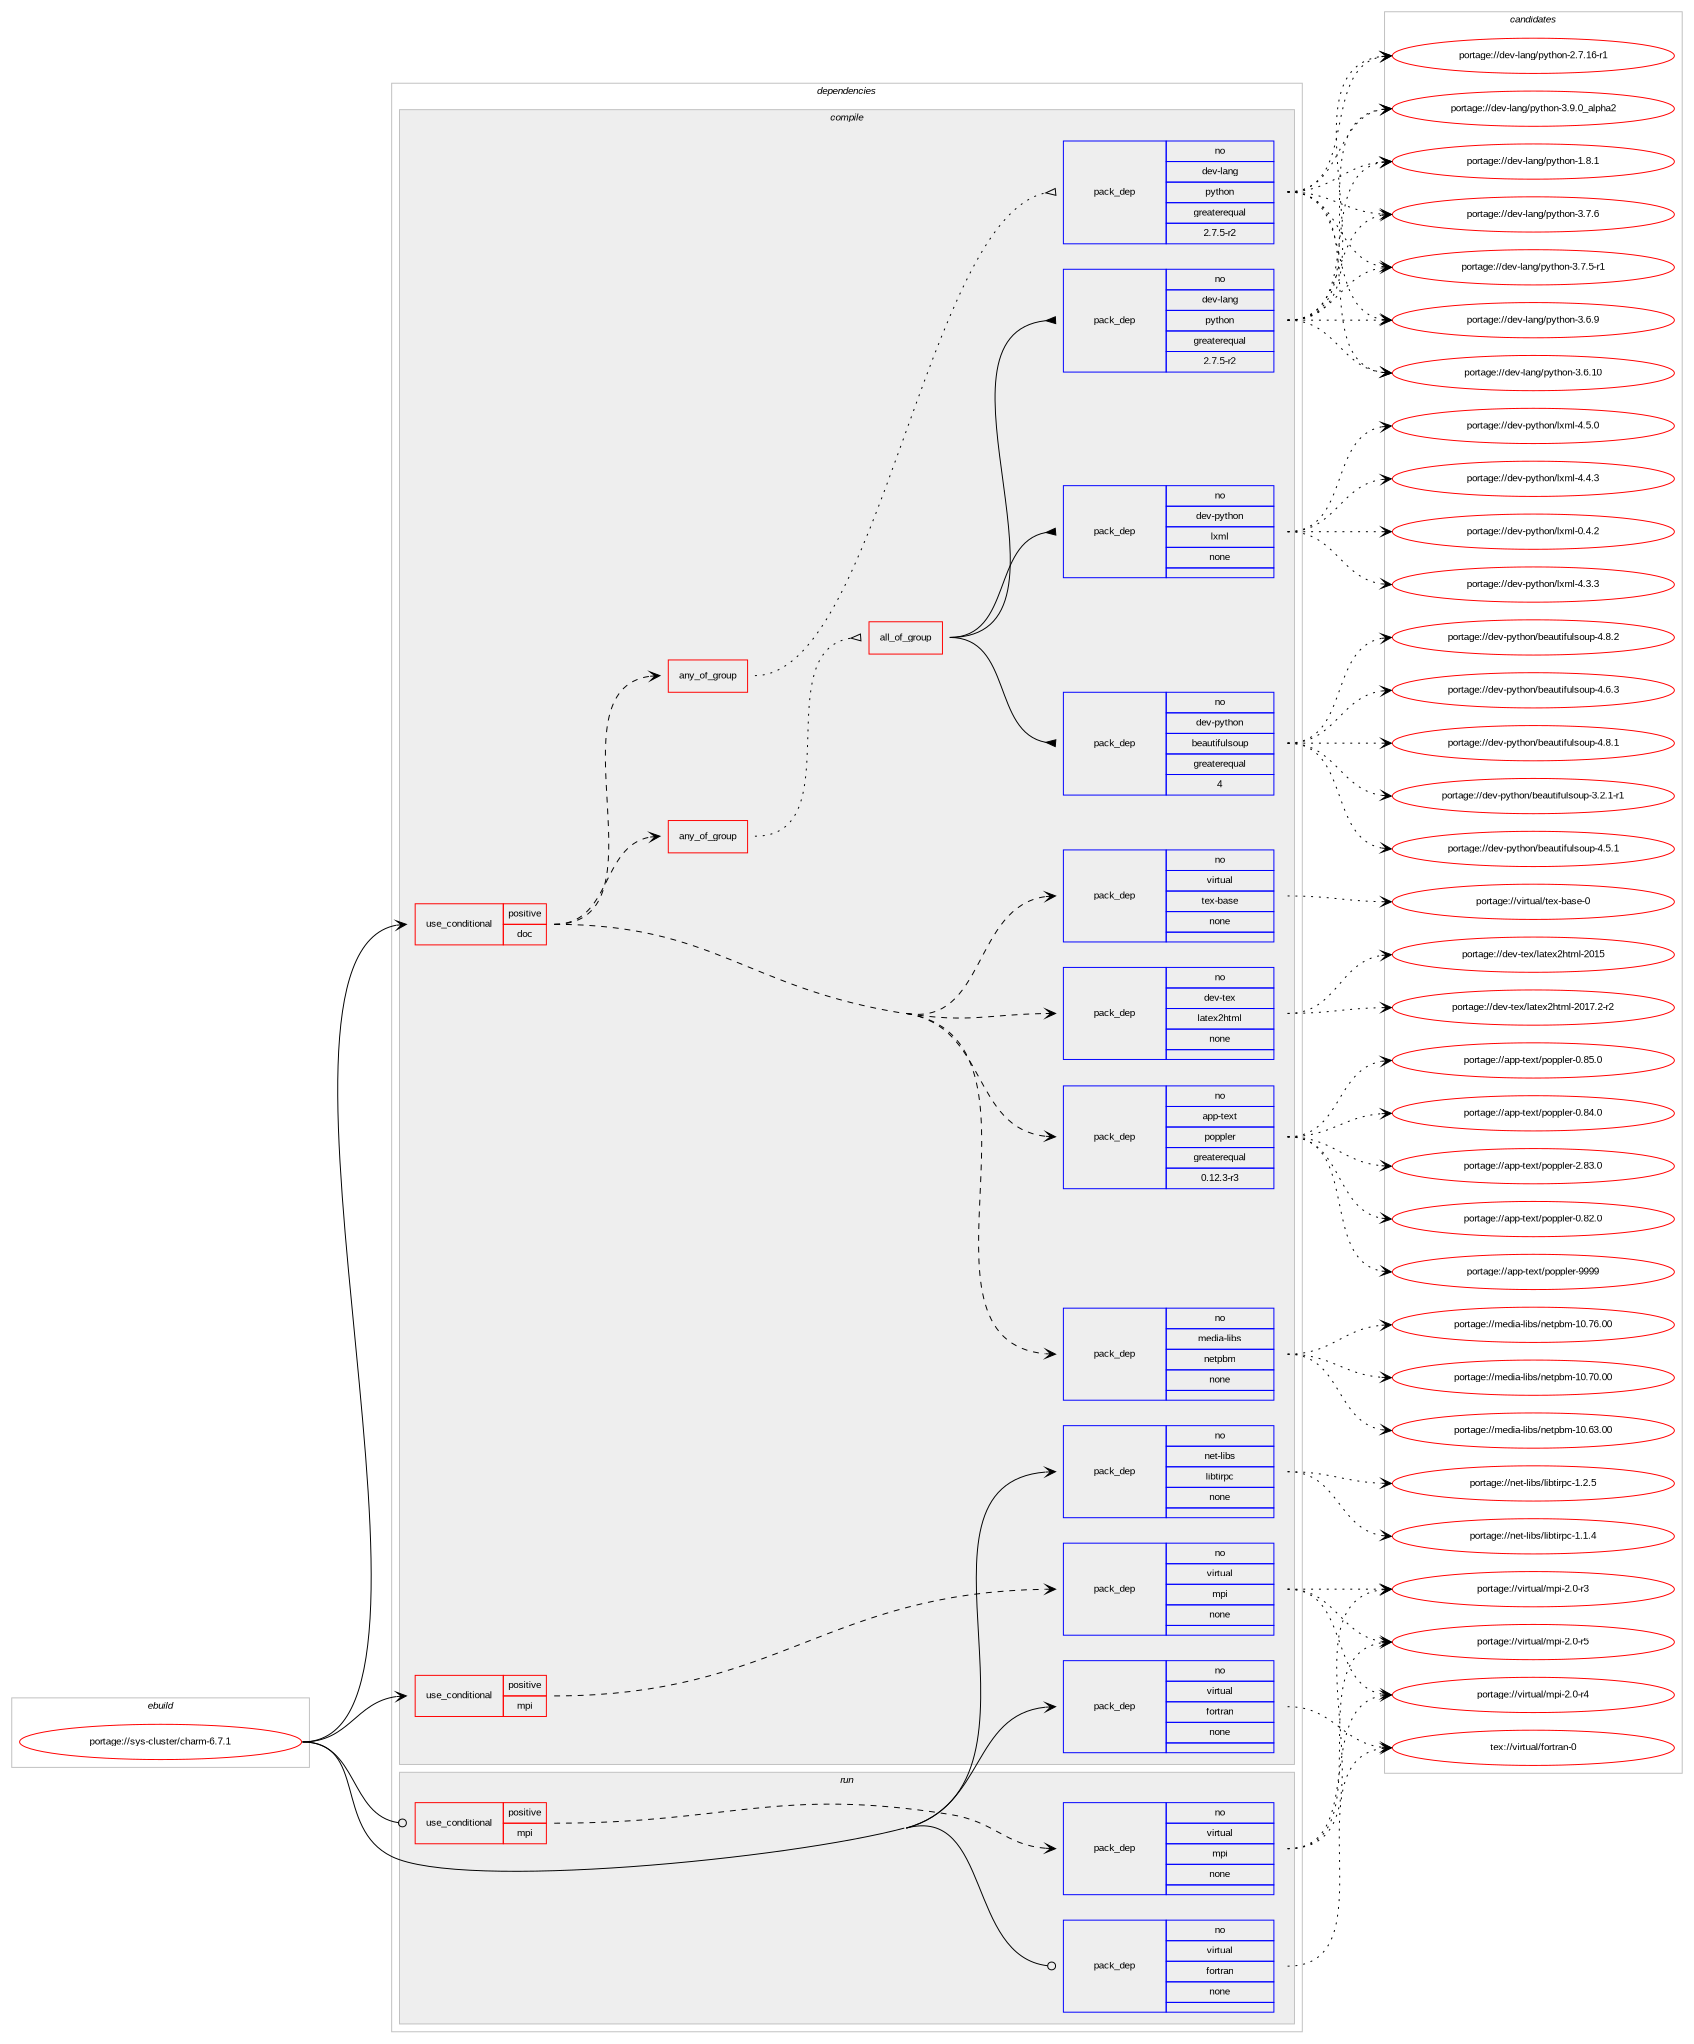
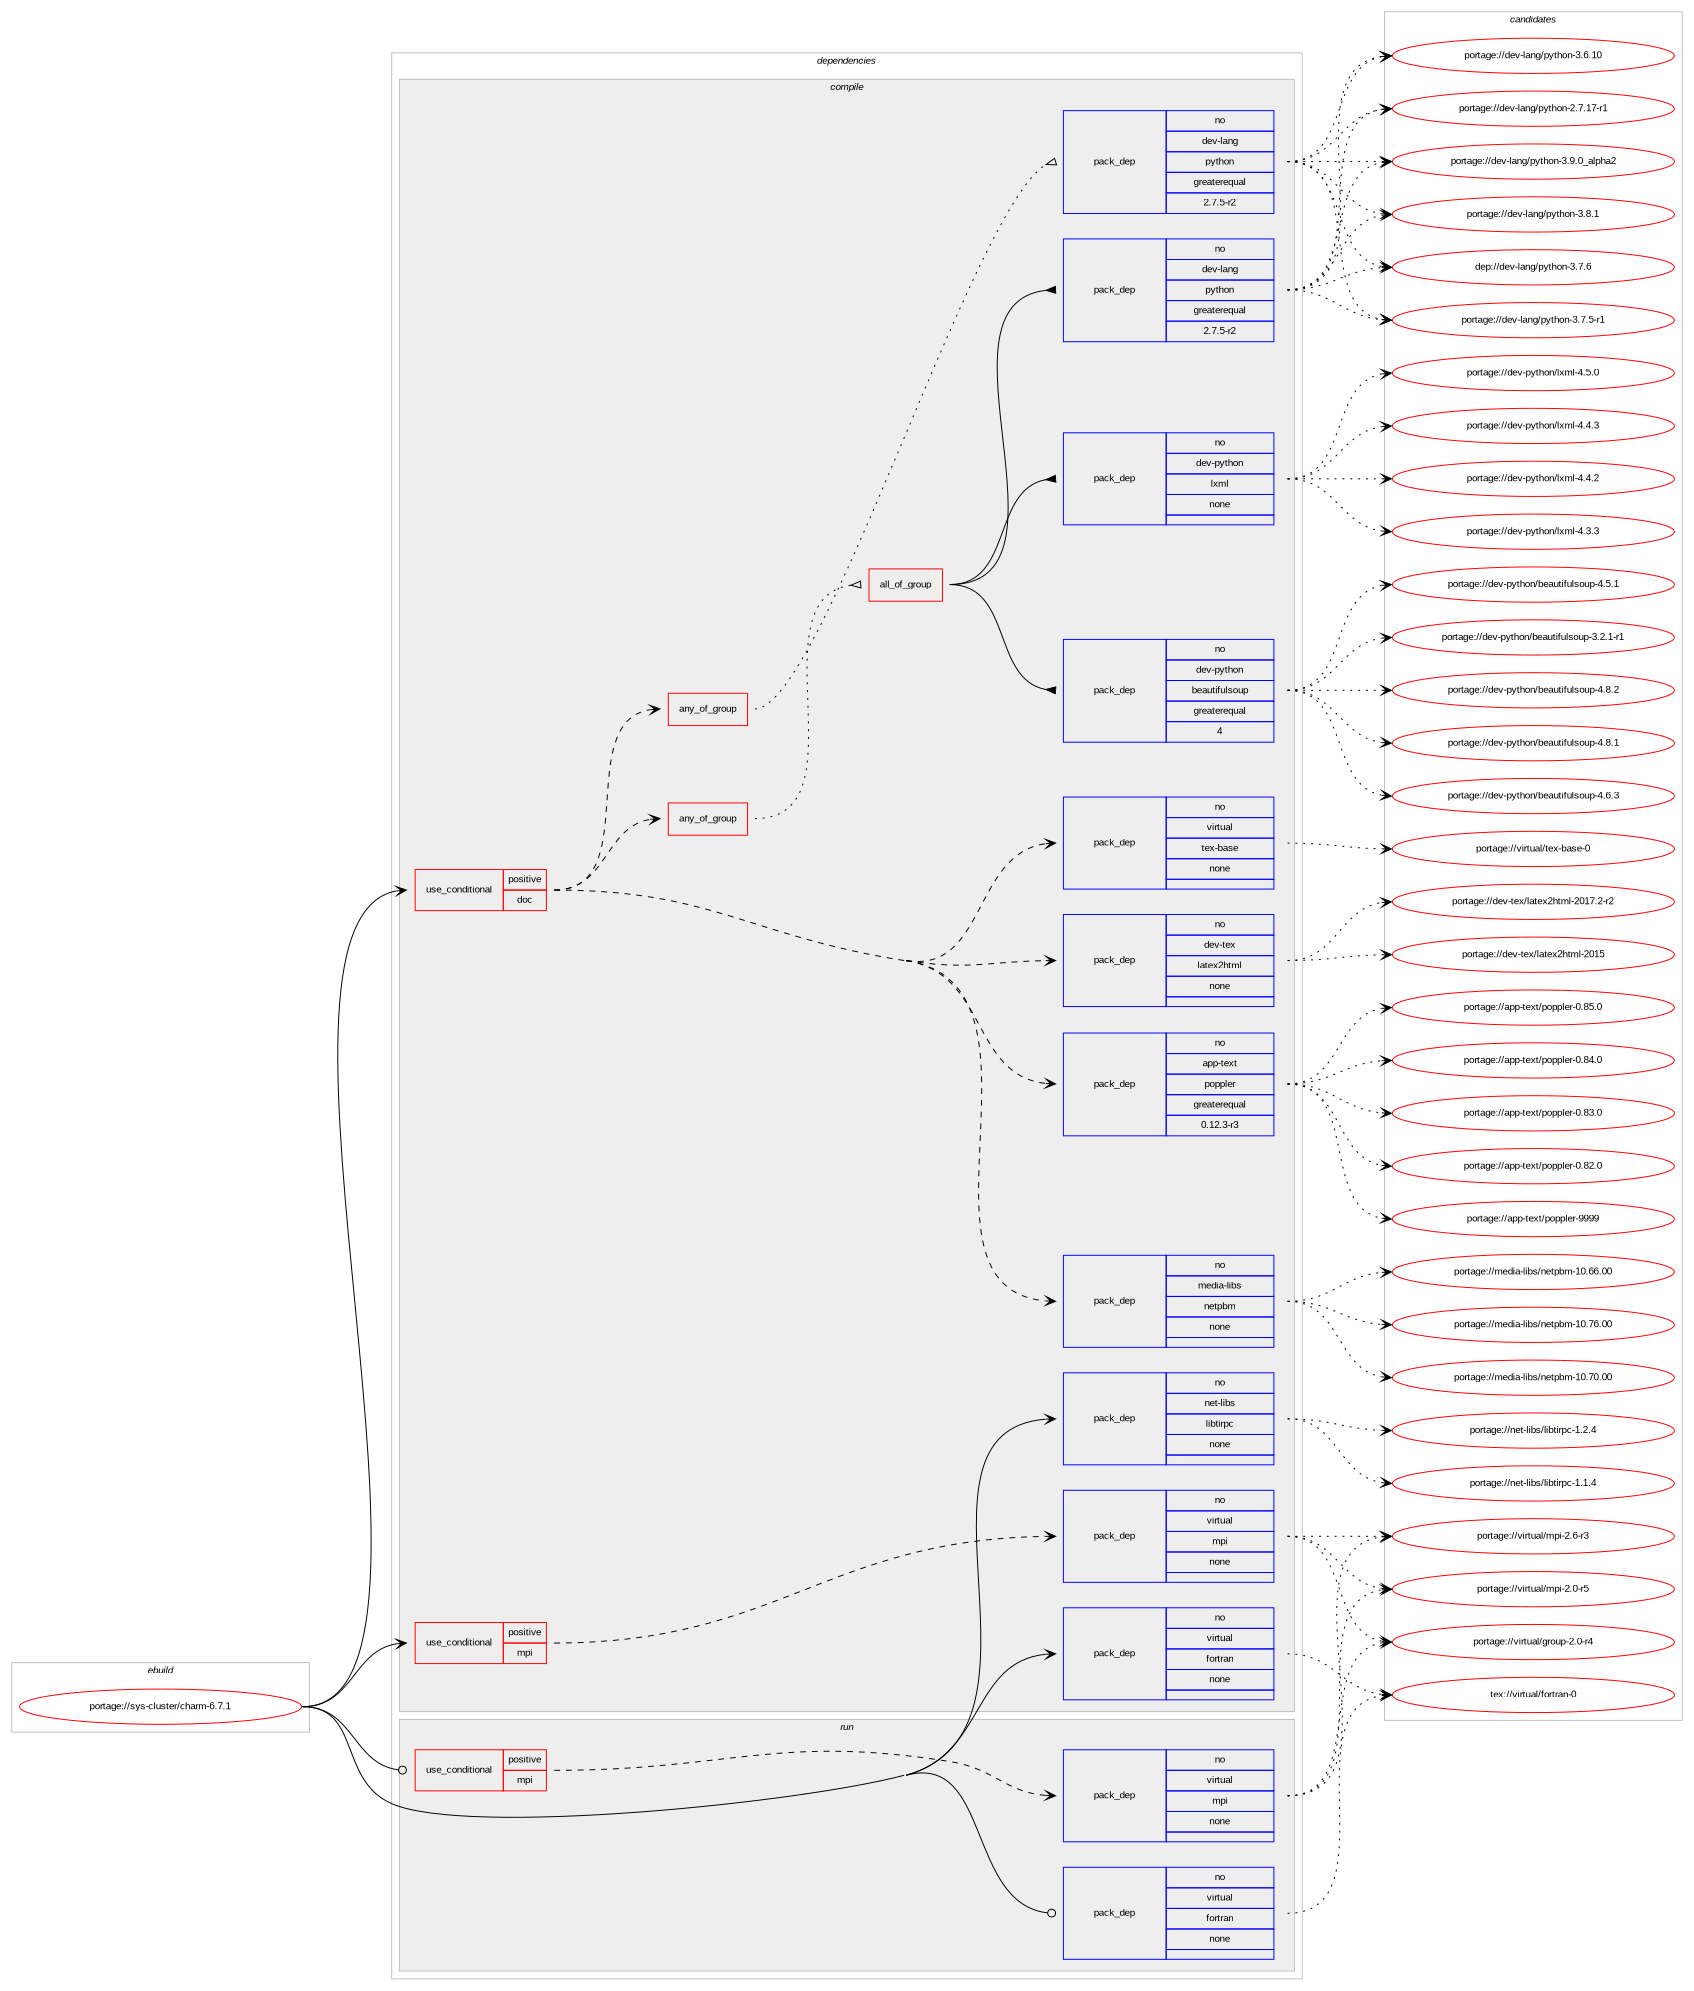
(1533, 56) -> (1533, 109)
(1533, 162) -> (1533, 214)
(1533, 214) -> (1533, 267)
(1533, 320) -> none
(1533, 532) -> (1533, 479)
(1533, 1166) -> (1533, 1113)
(1533, 1431) -> (1533, 1272)
(1533, 1483) -> (1533, 1431)
(1533, 1589) -> (1533, 1536)
(1533, 1695) -> (1533, 1642)
